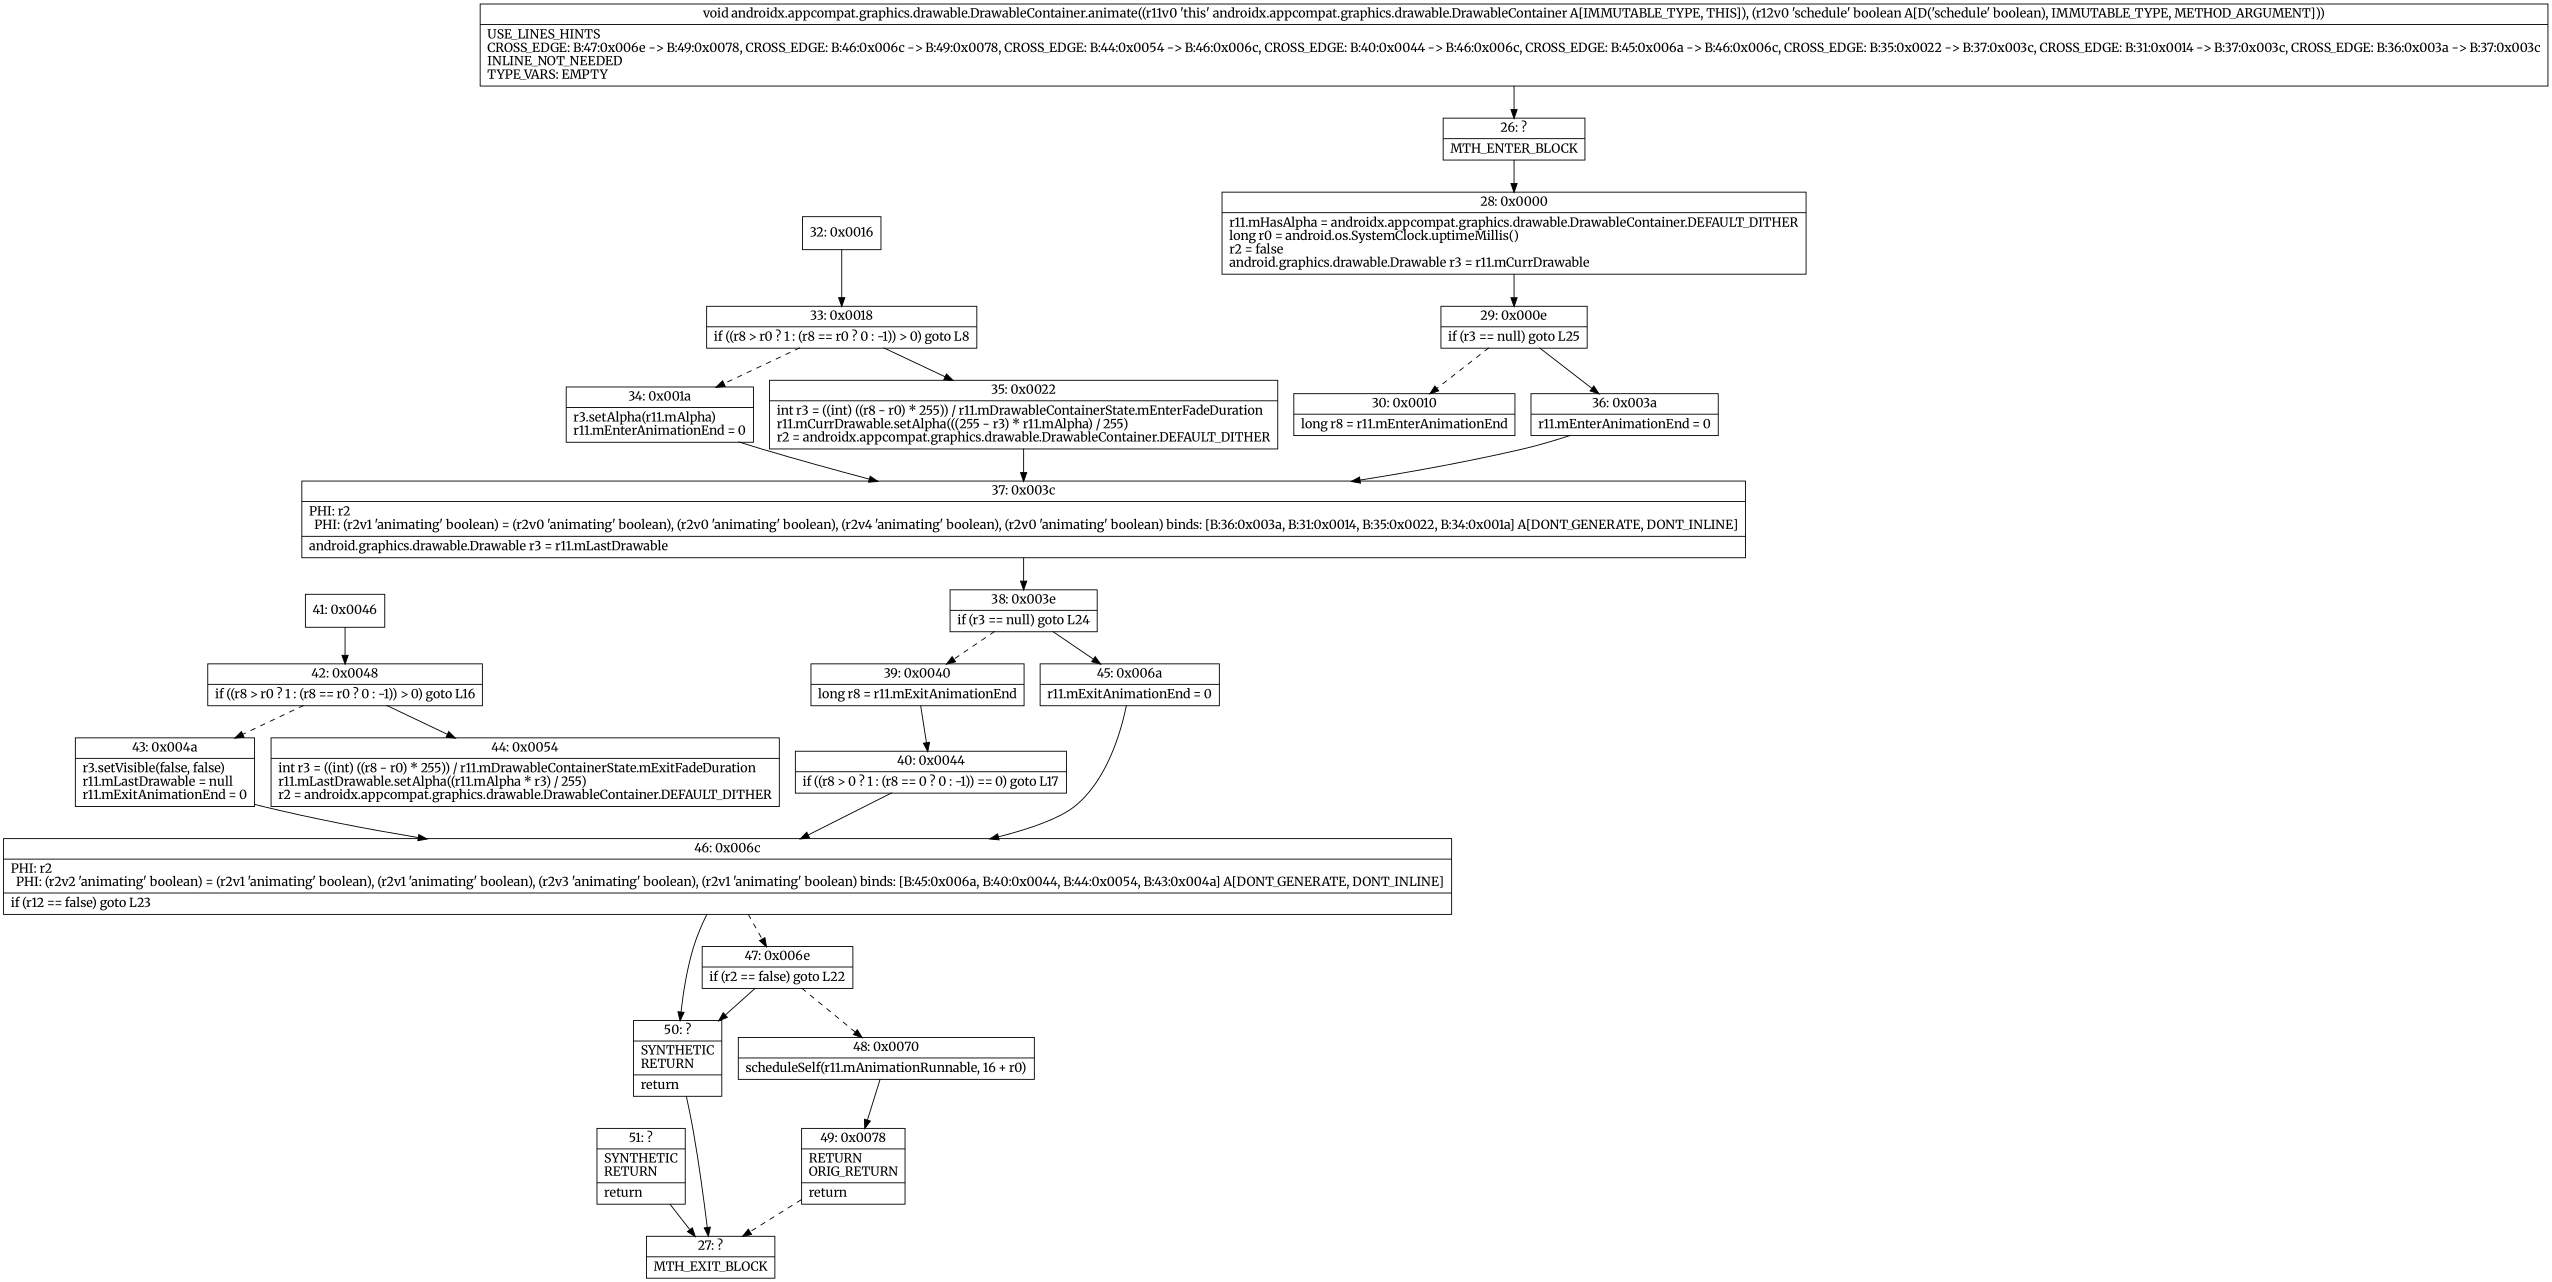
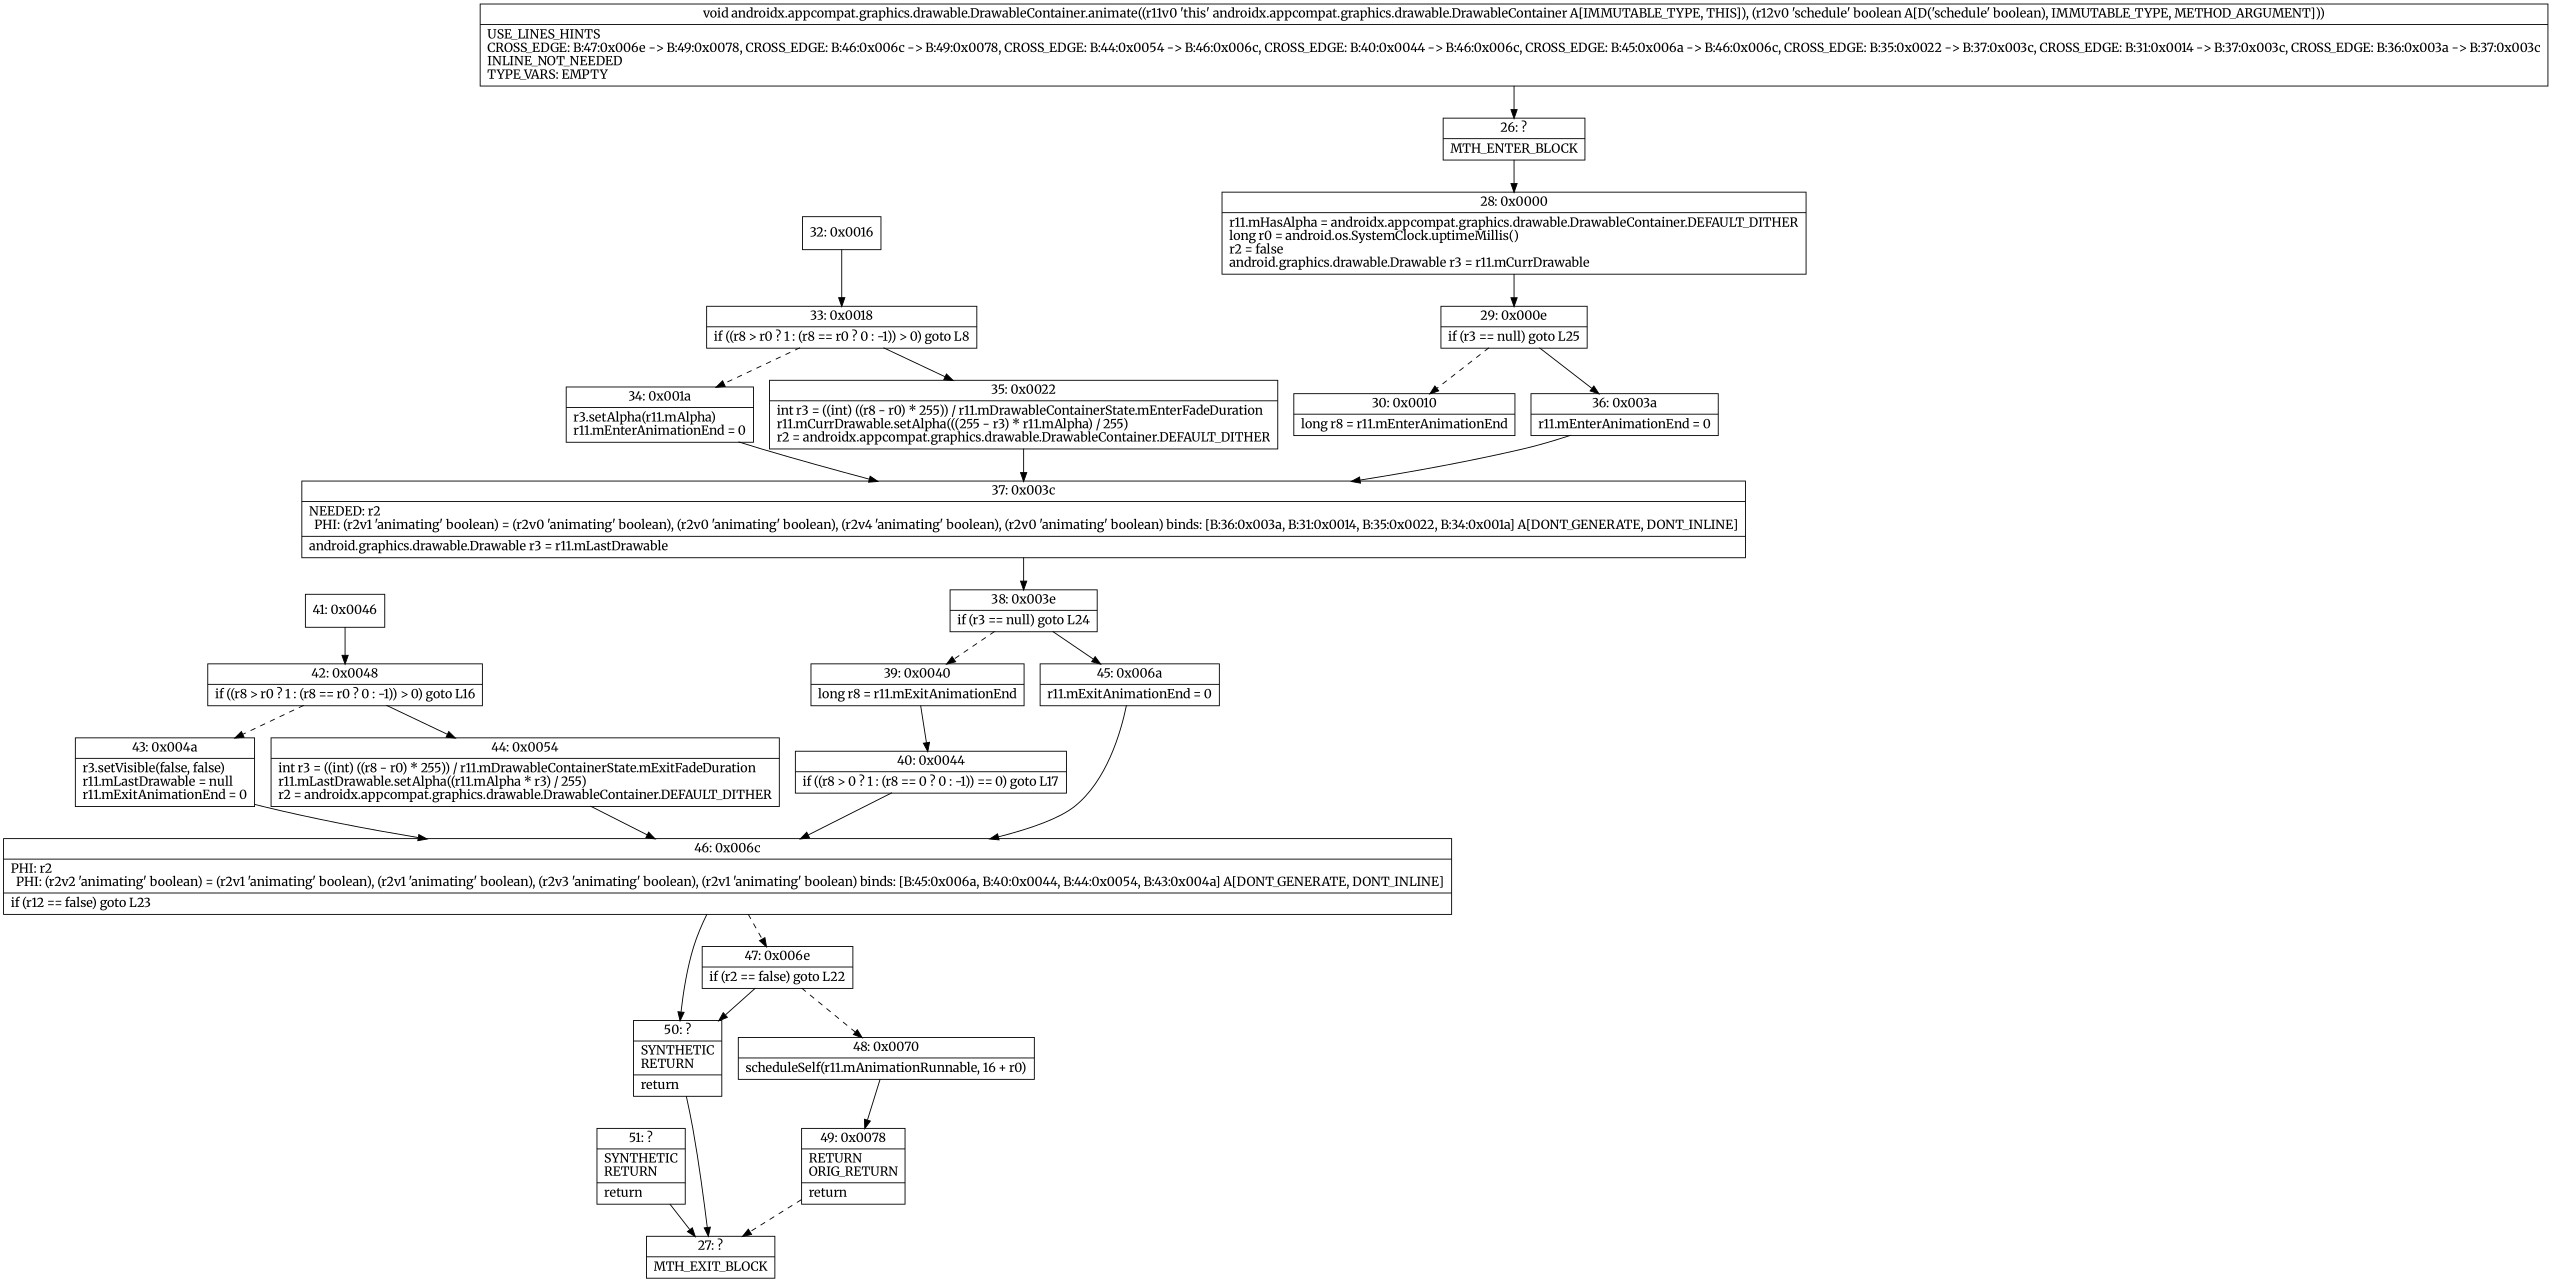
(331, 512) -> (346, 512)
none -> (619, 820)
